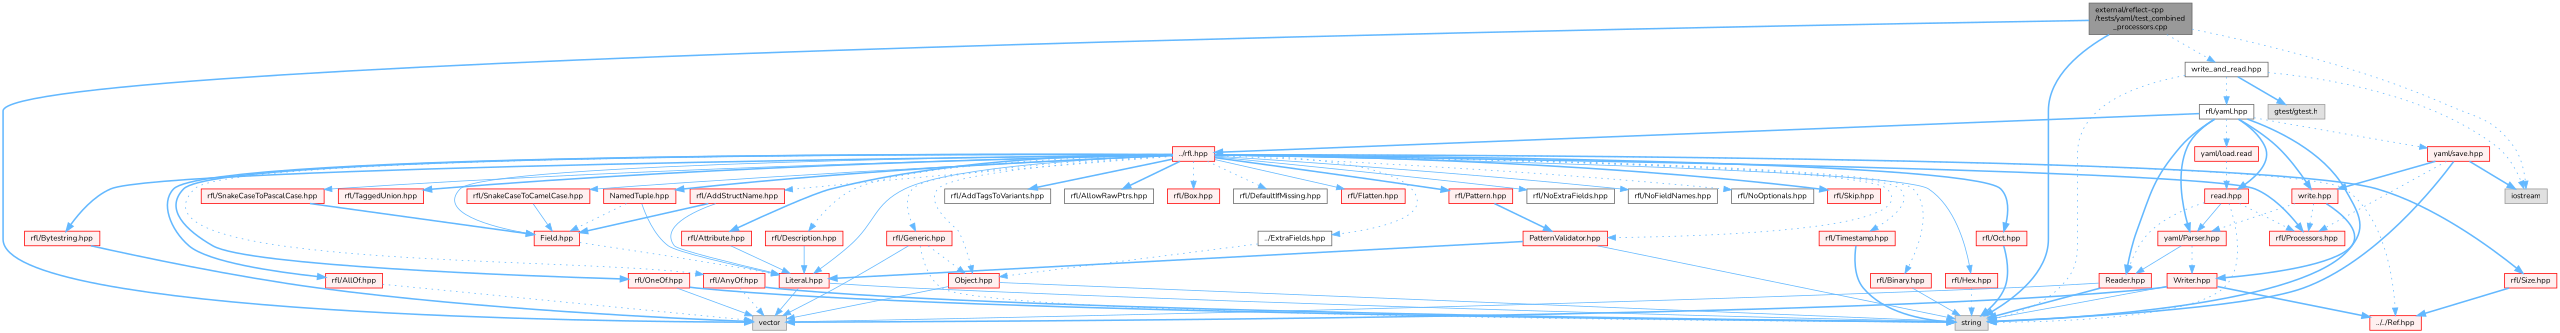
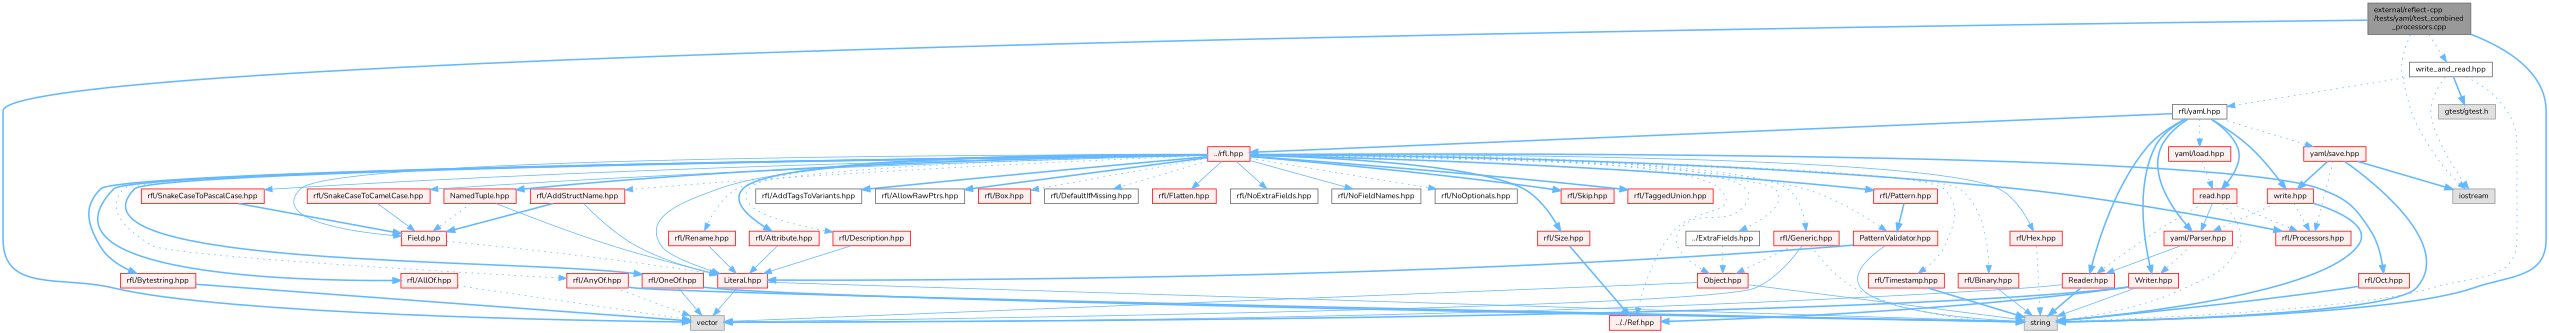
(2227, 154) -> (2200, 154)
none -> (702, 238)
